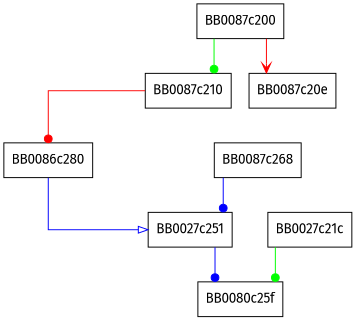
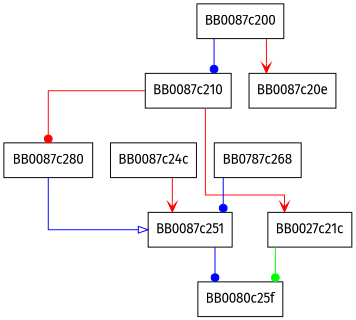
(214, 52) -> (214, 52)
(48, 160) -> (48, 160)
none -> (153, 160)
(258, 160) -> (258, 160)
none -> (205, 195)
(190, 230) -> (190, 230)
